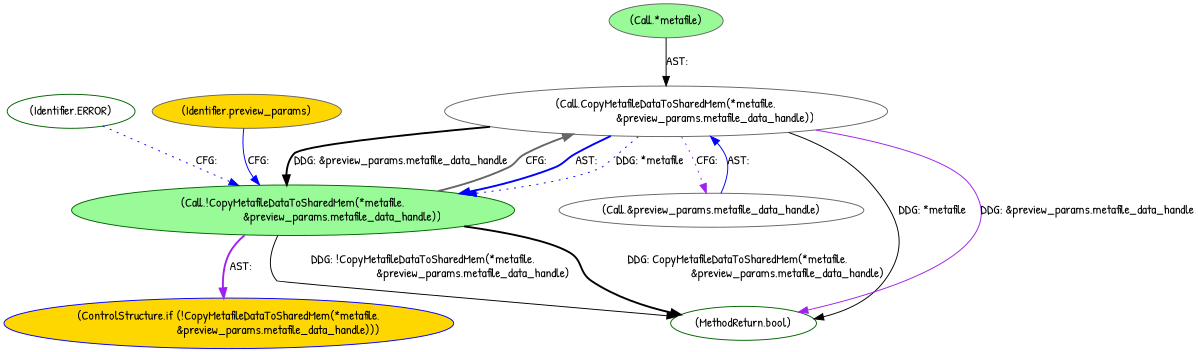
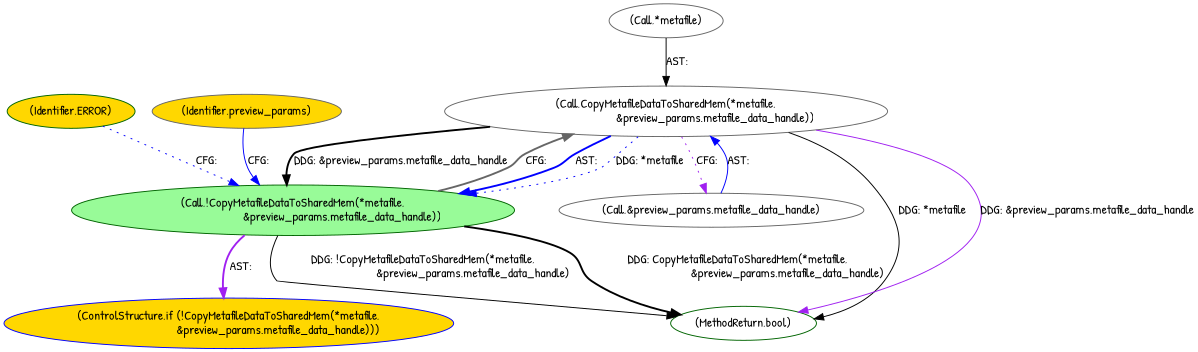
(666, 21) -> (666, 21)
(71, 111) -> (71, 111)
